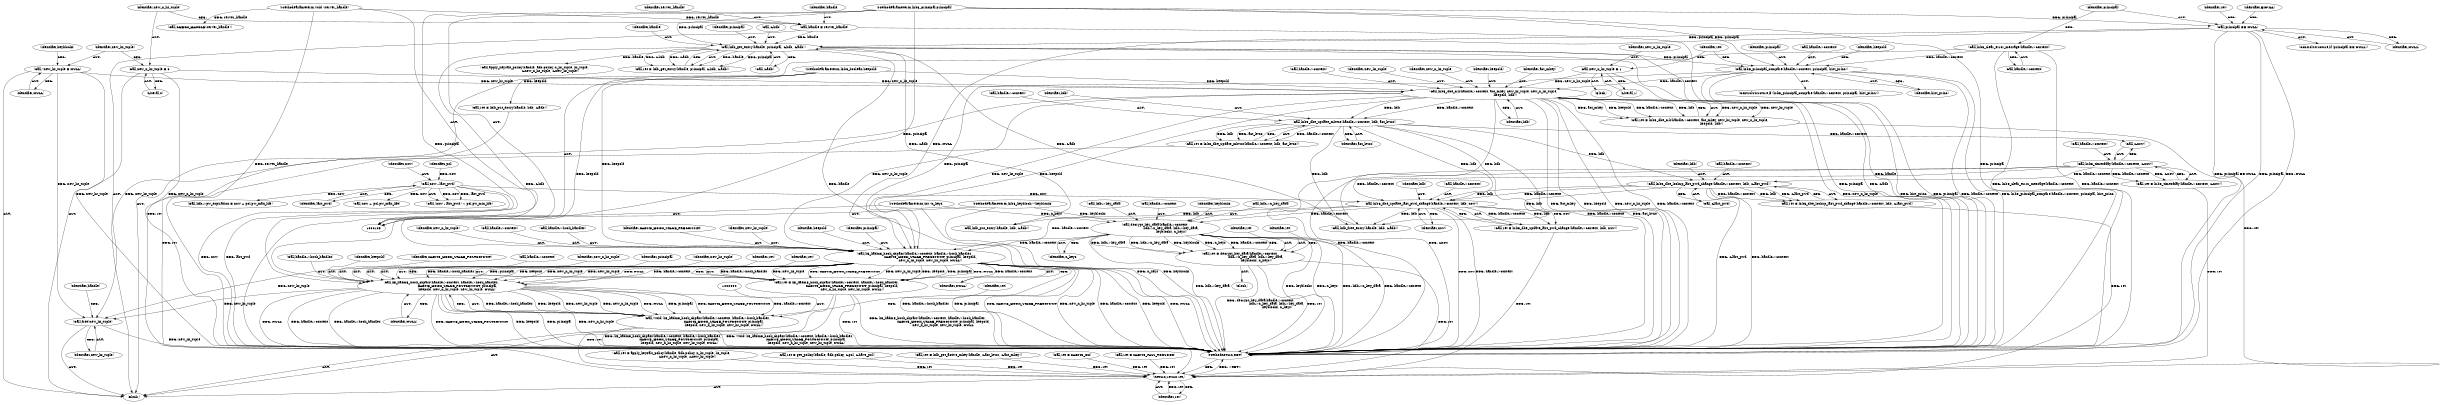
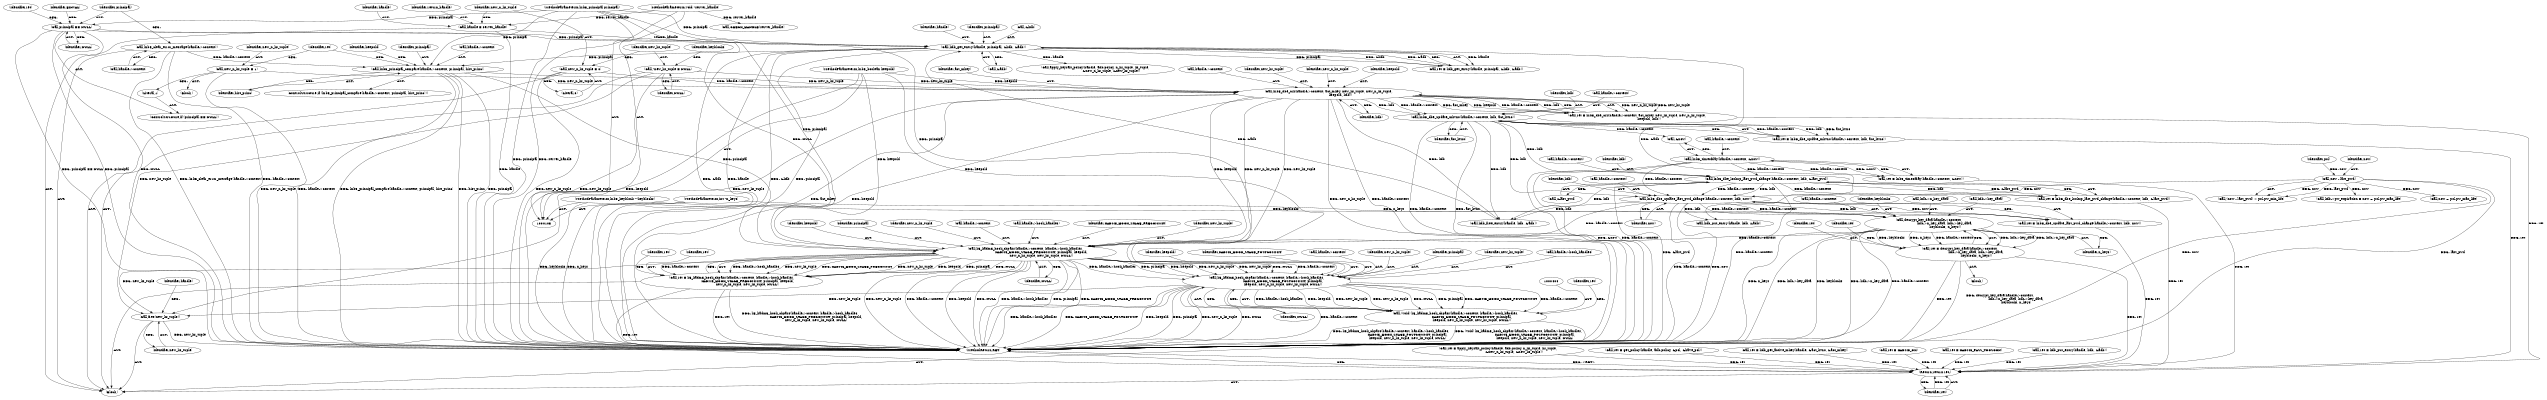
(665, 8) -> (431, 8)
(808, 37) -> (666, 37)
(633, 77) -> (528, 299)
(1612, 86) -> (166, 105)
(316, 204) -> none
